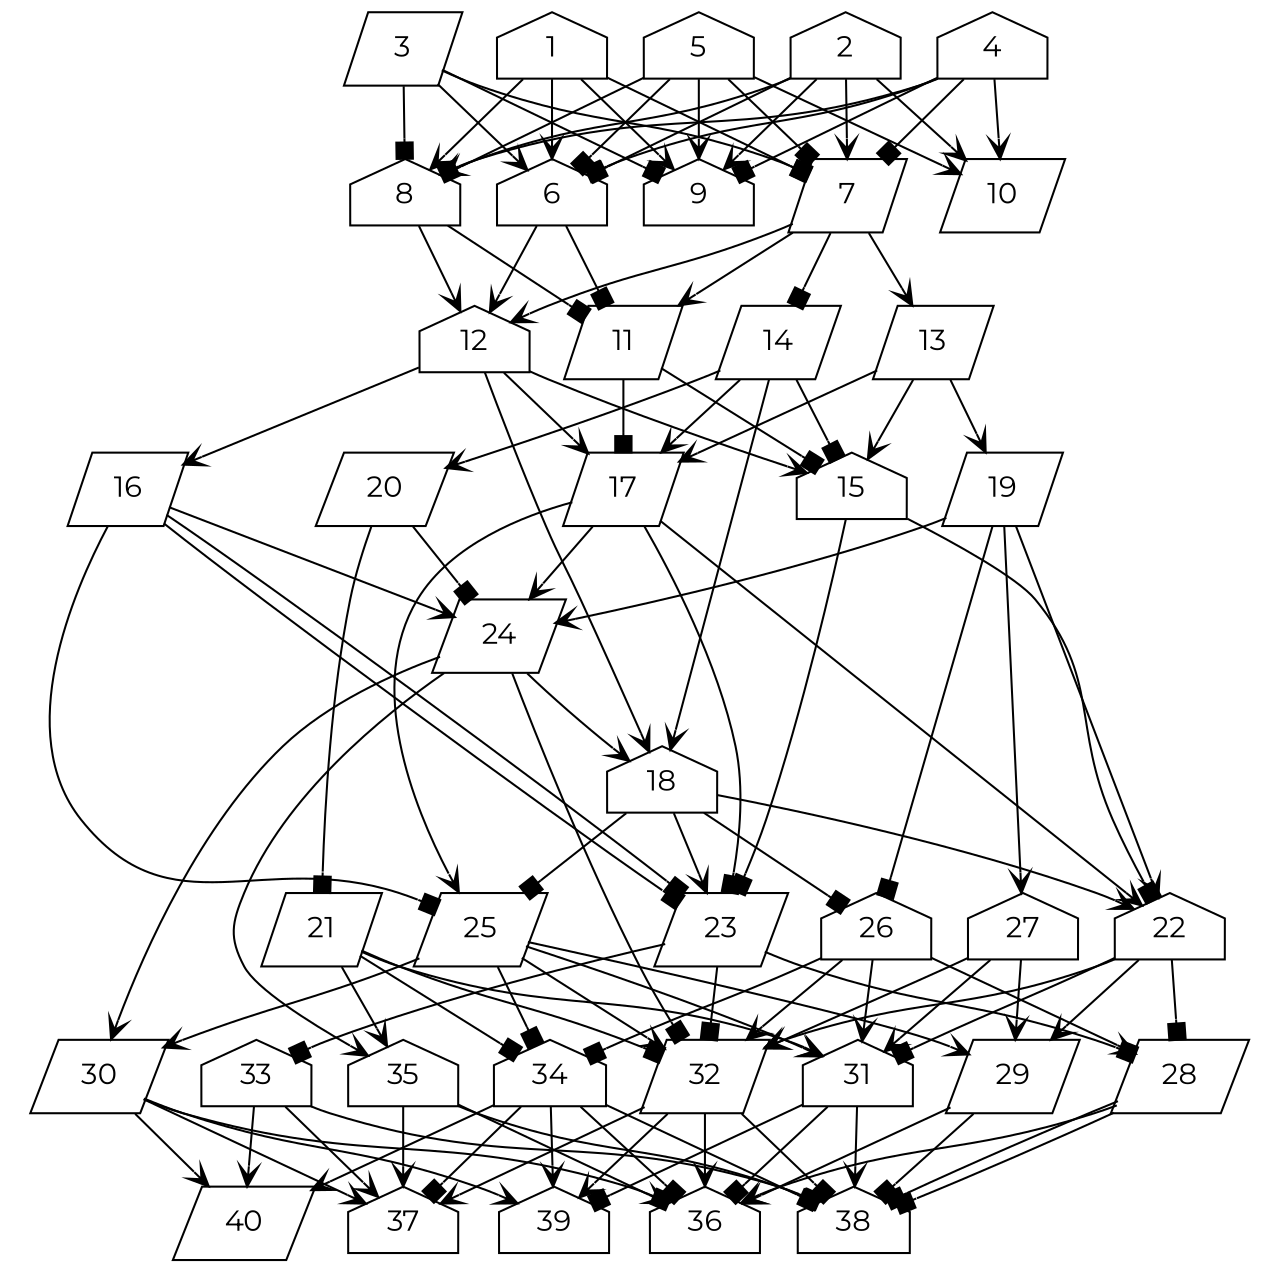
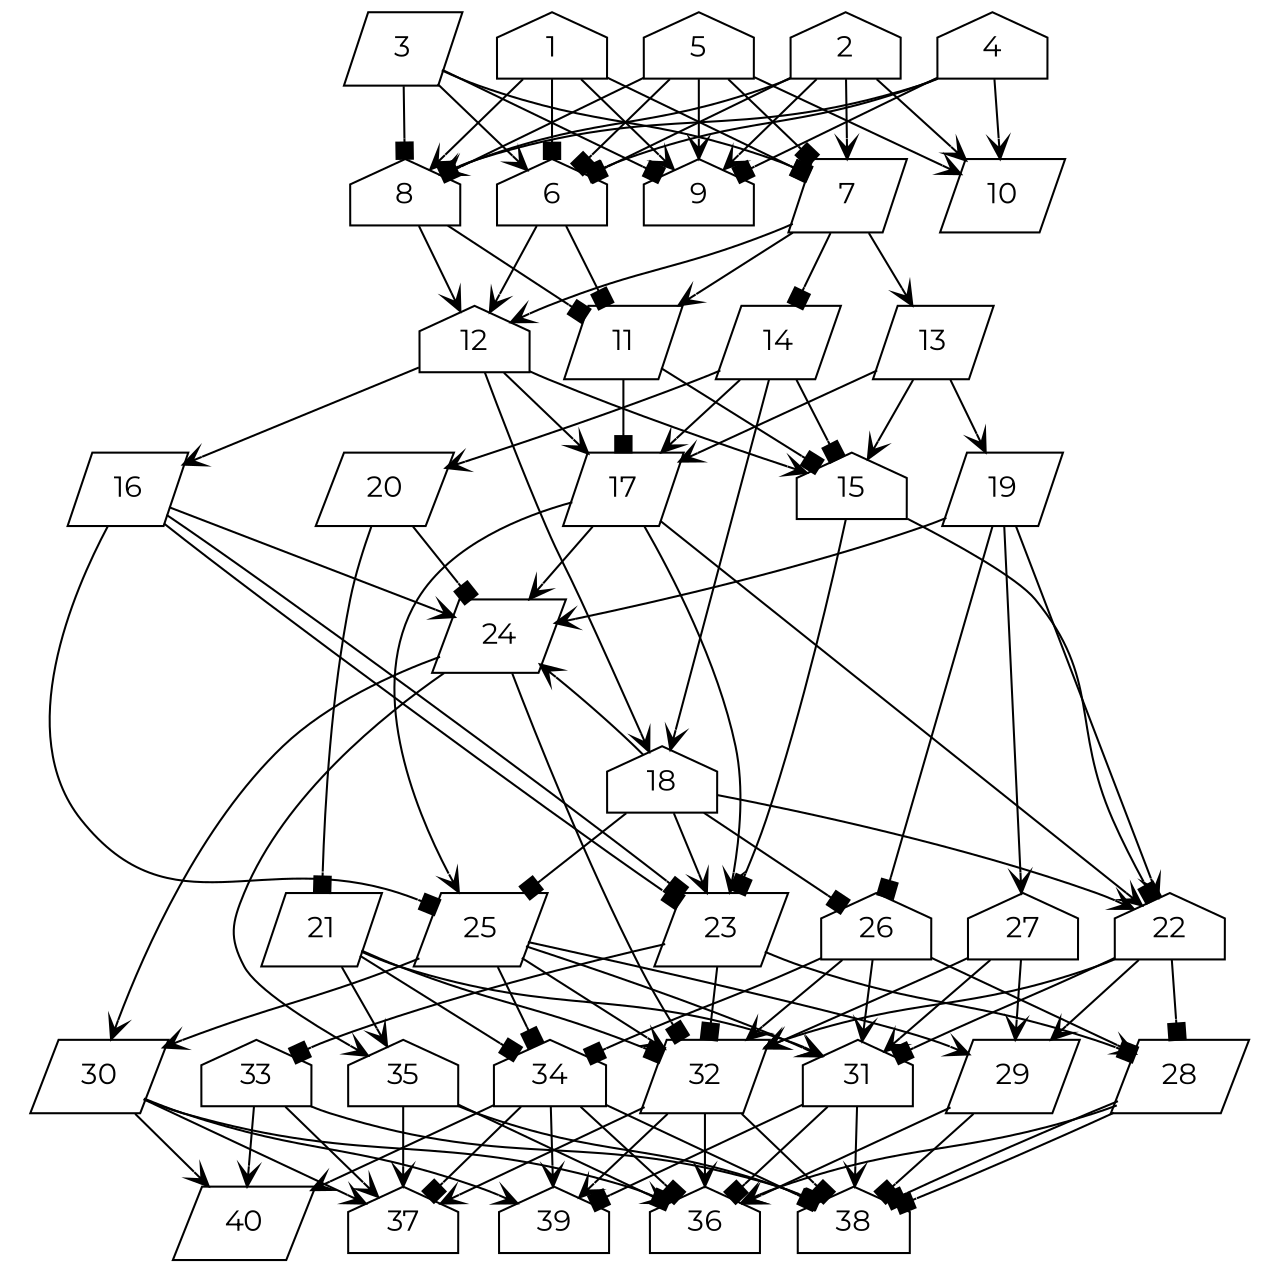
(552, 94) -> (552, 94)
(932, 110) -> none
(720, 692) -> (720, 692)
(569, 712) -> (601, 715)
